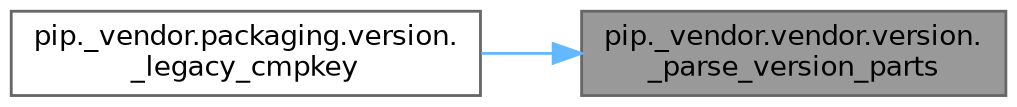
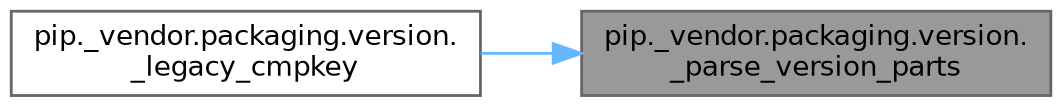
(794, 53) -> (816, 53)
